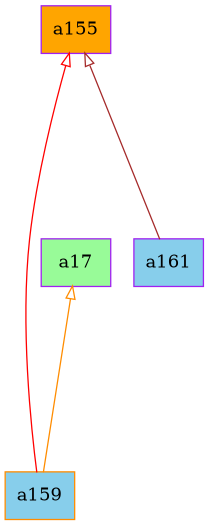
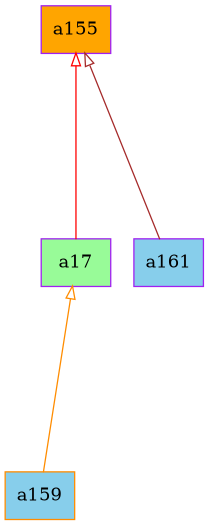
(27, 267) -> (76, 153)
